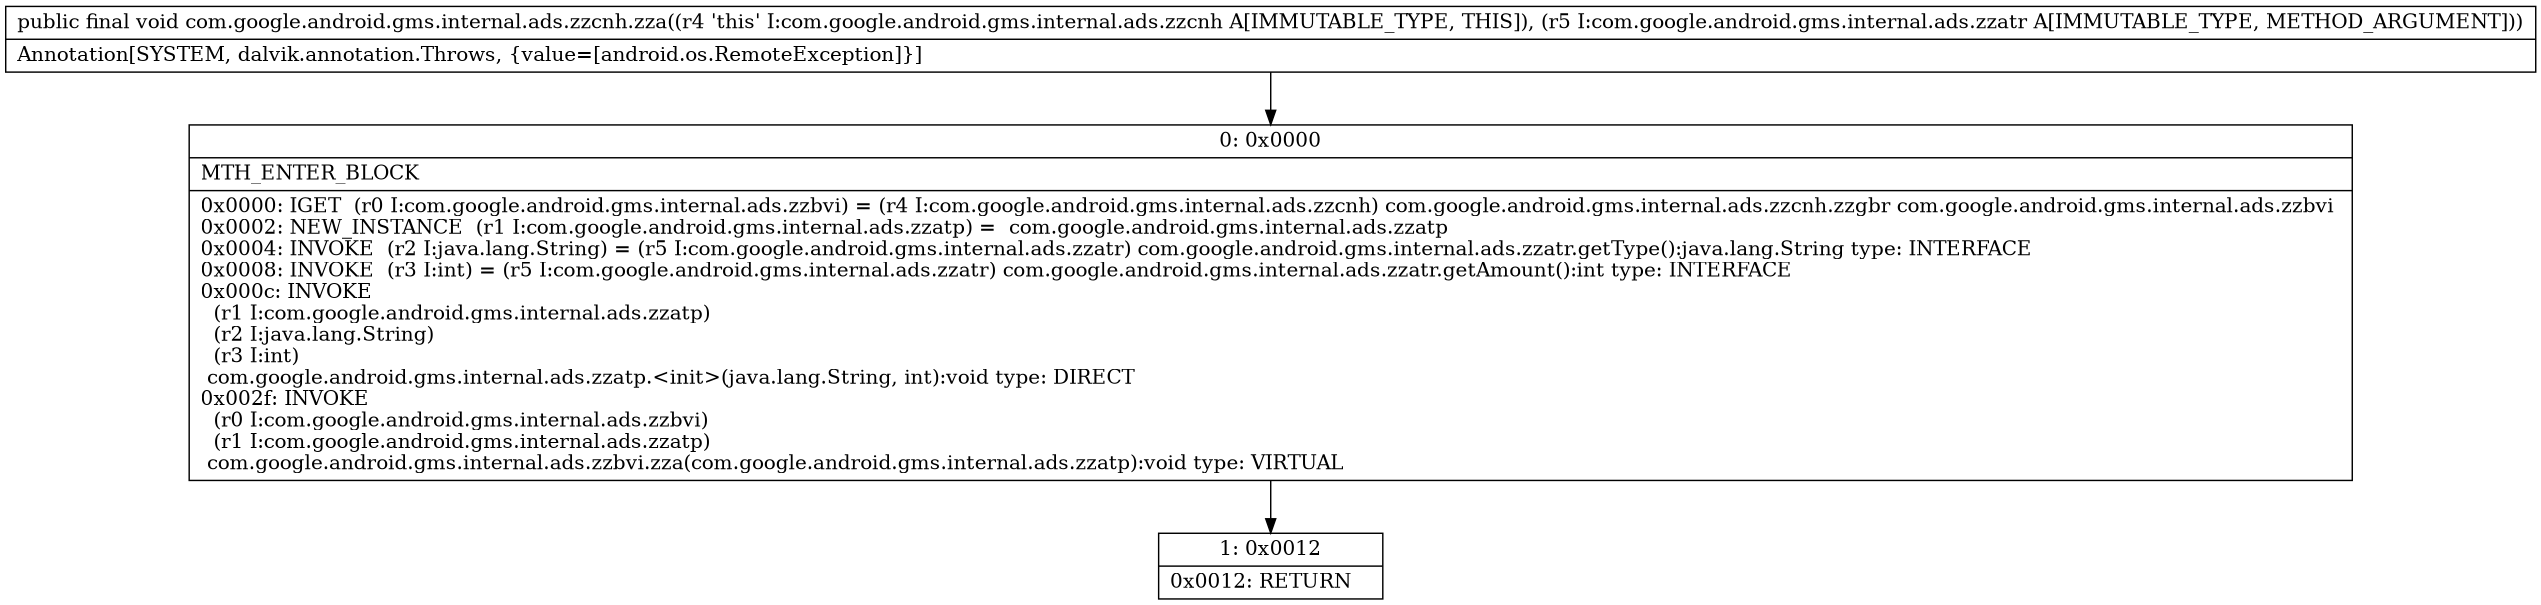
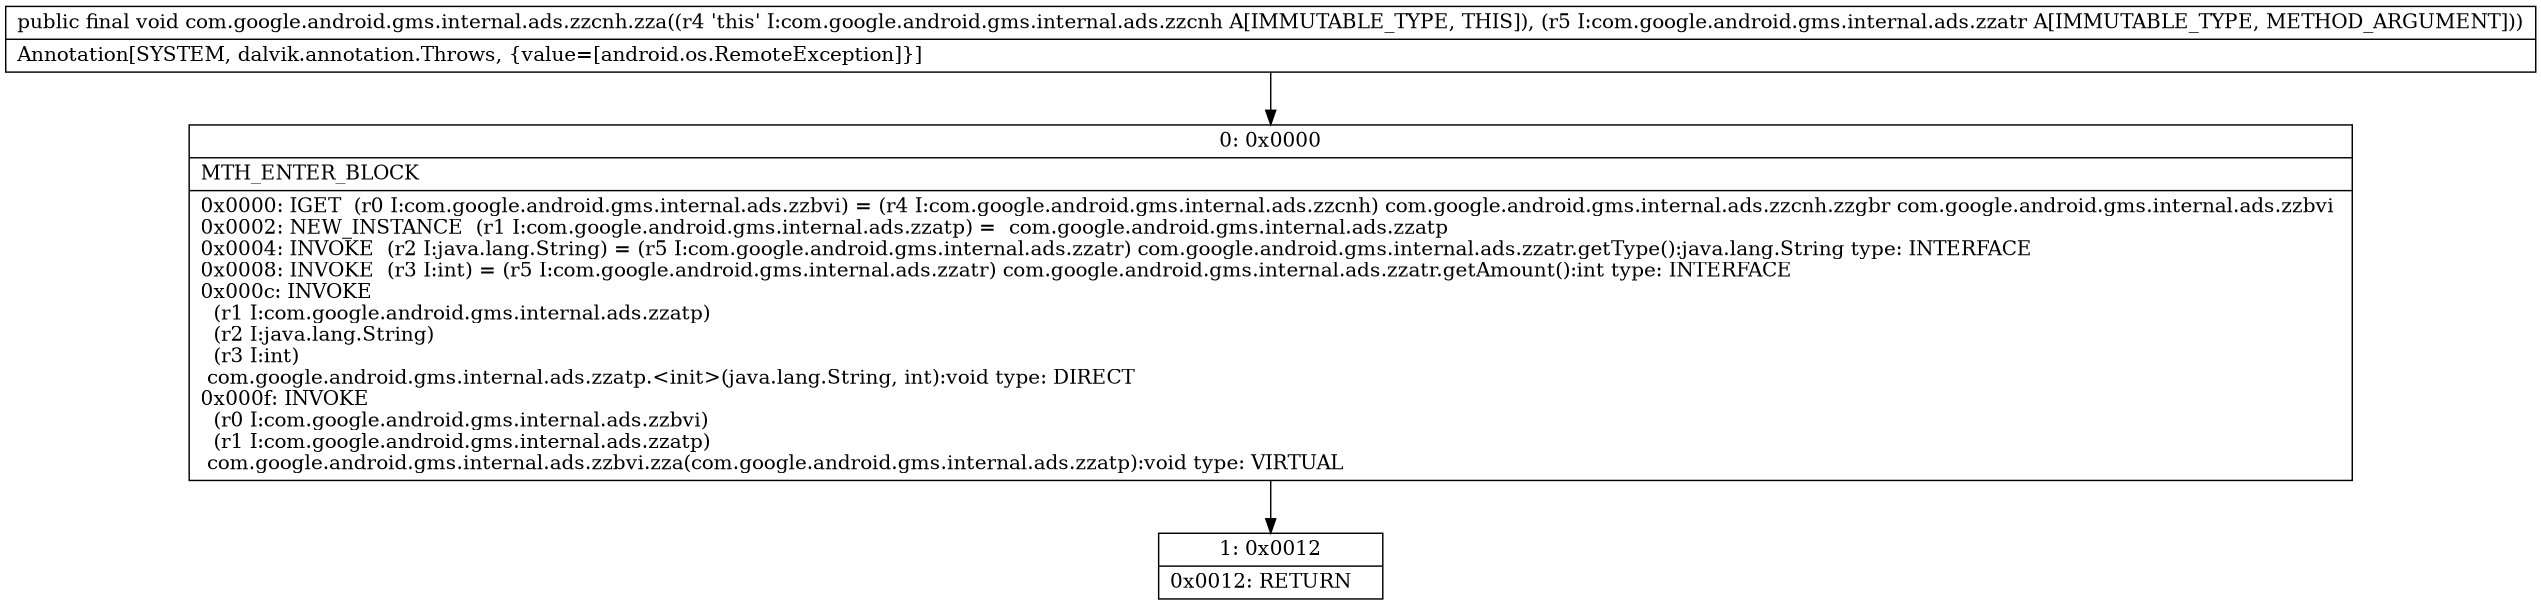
(291, 399) -> (291, 399)
